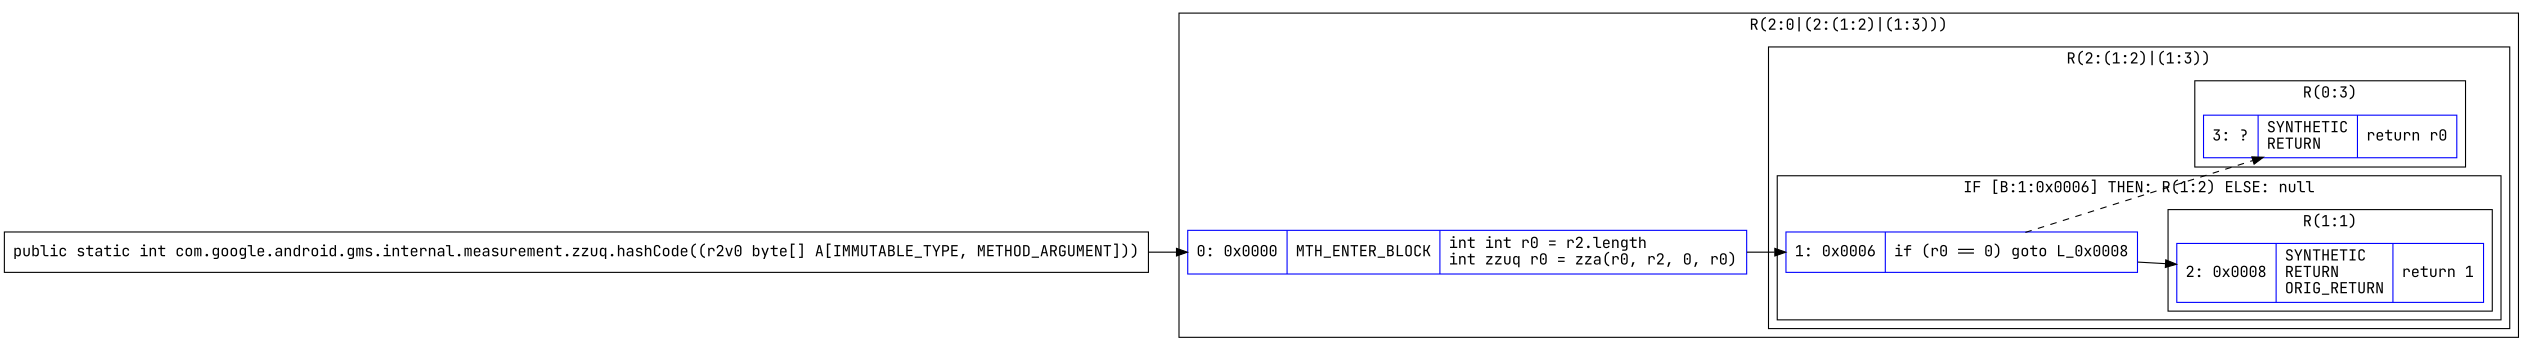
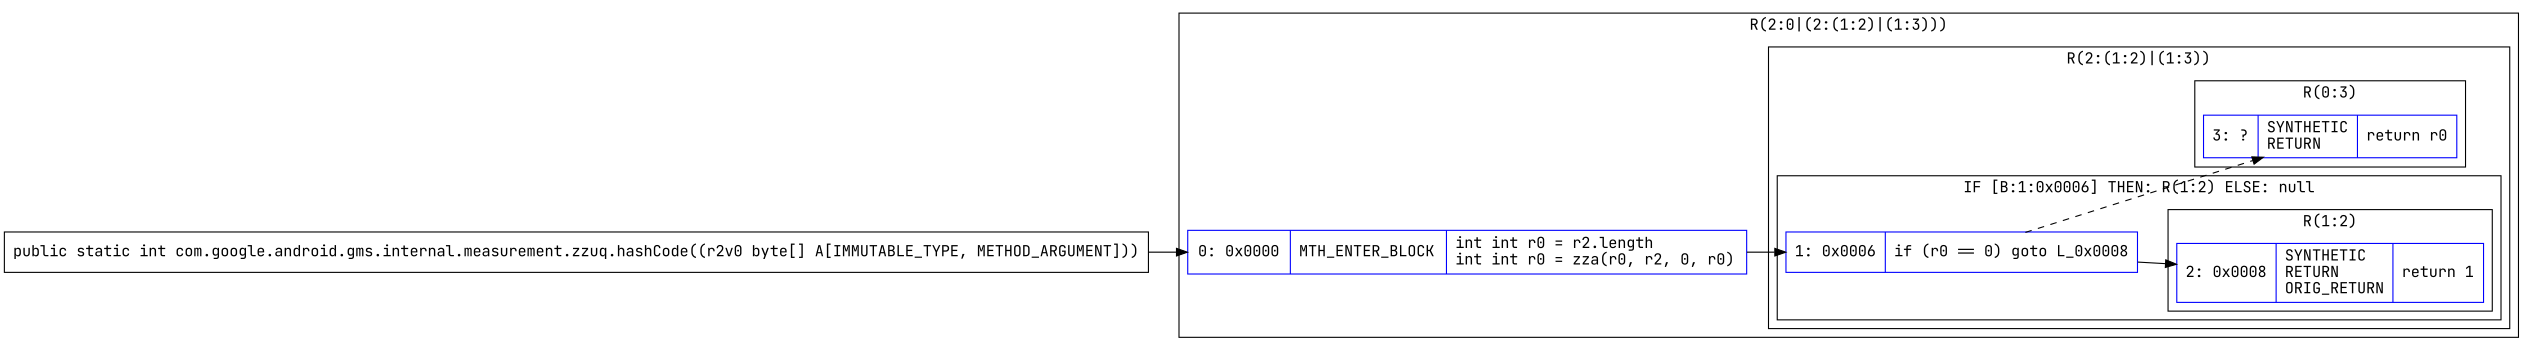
(2330, 222) -> (2330, 222)
(1593, 260) -> (1595, 260)
